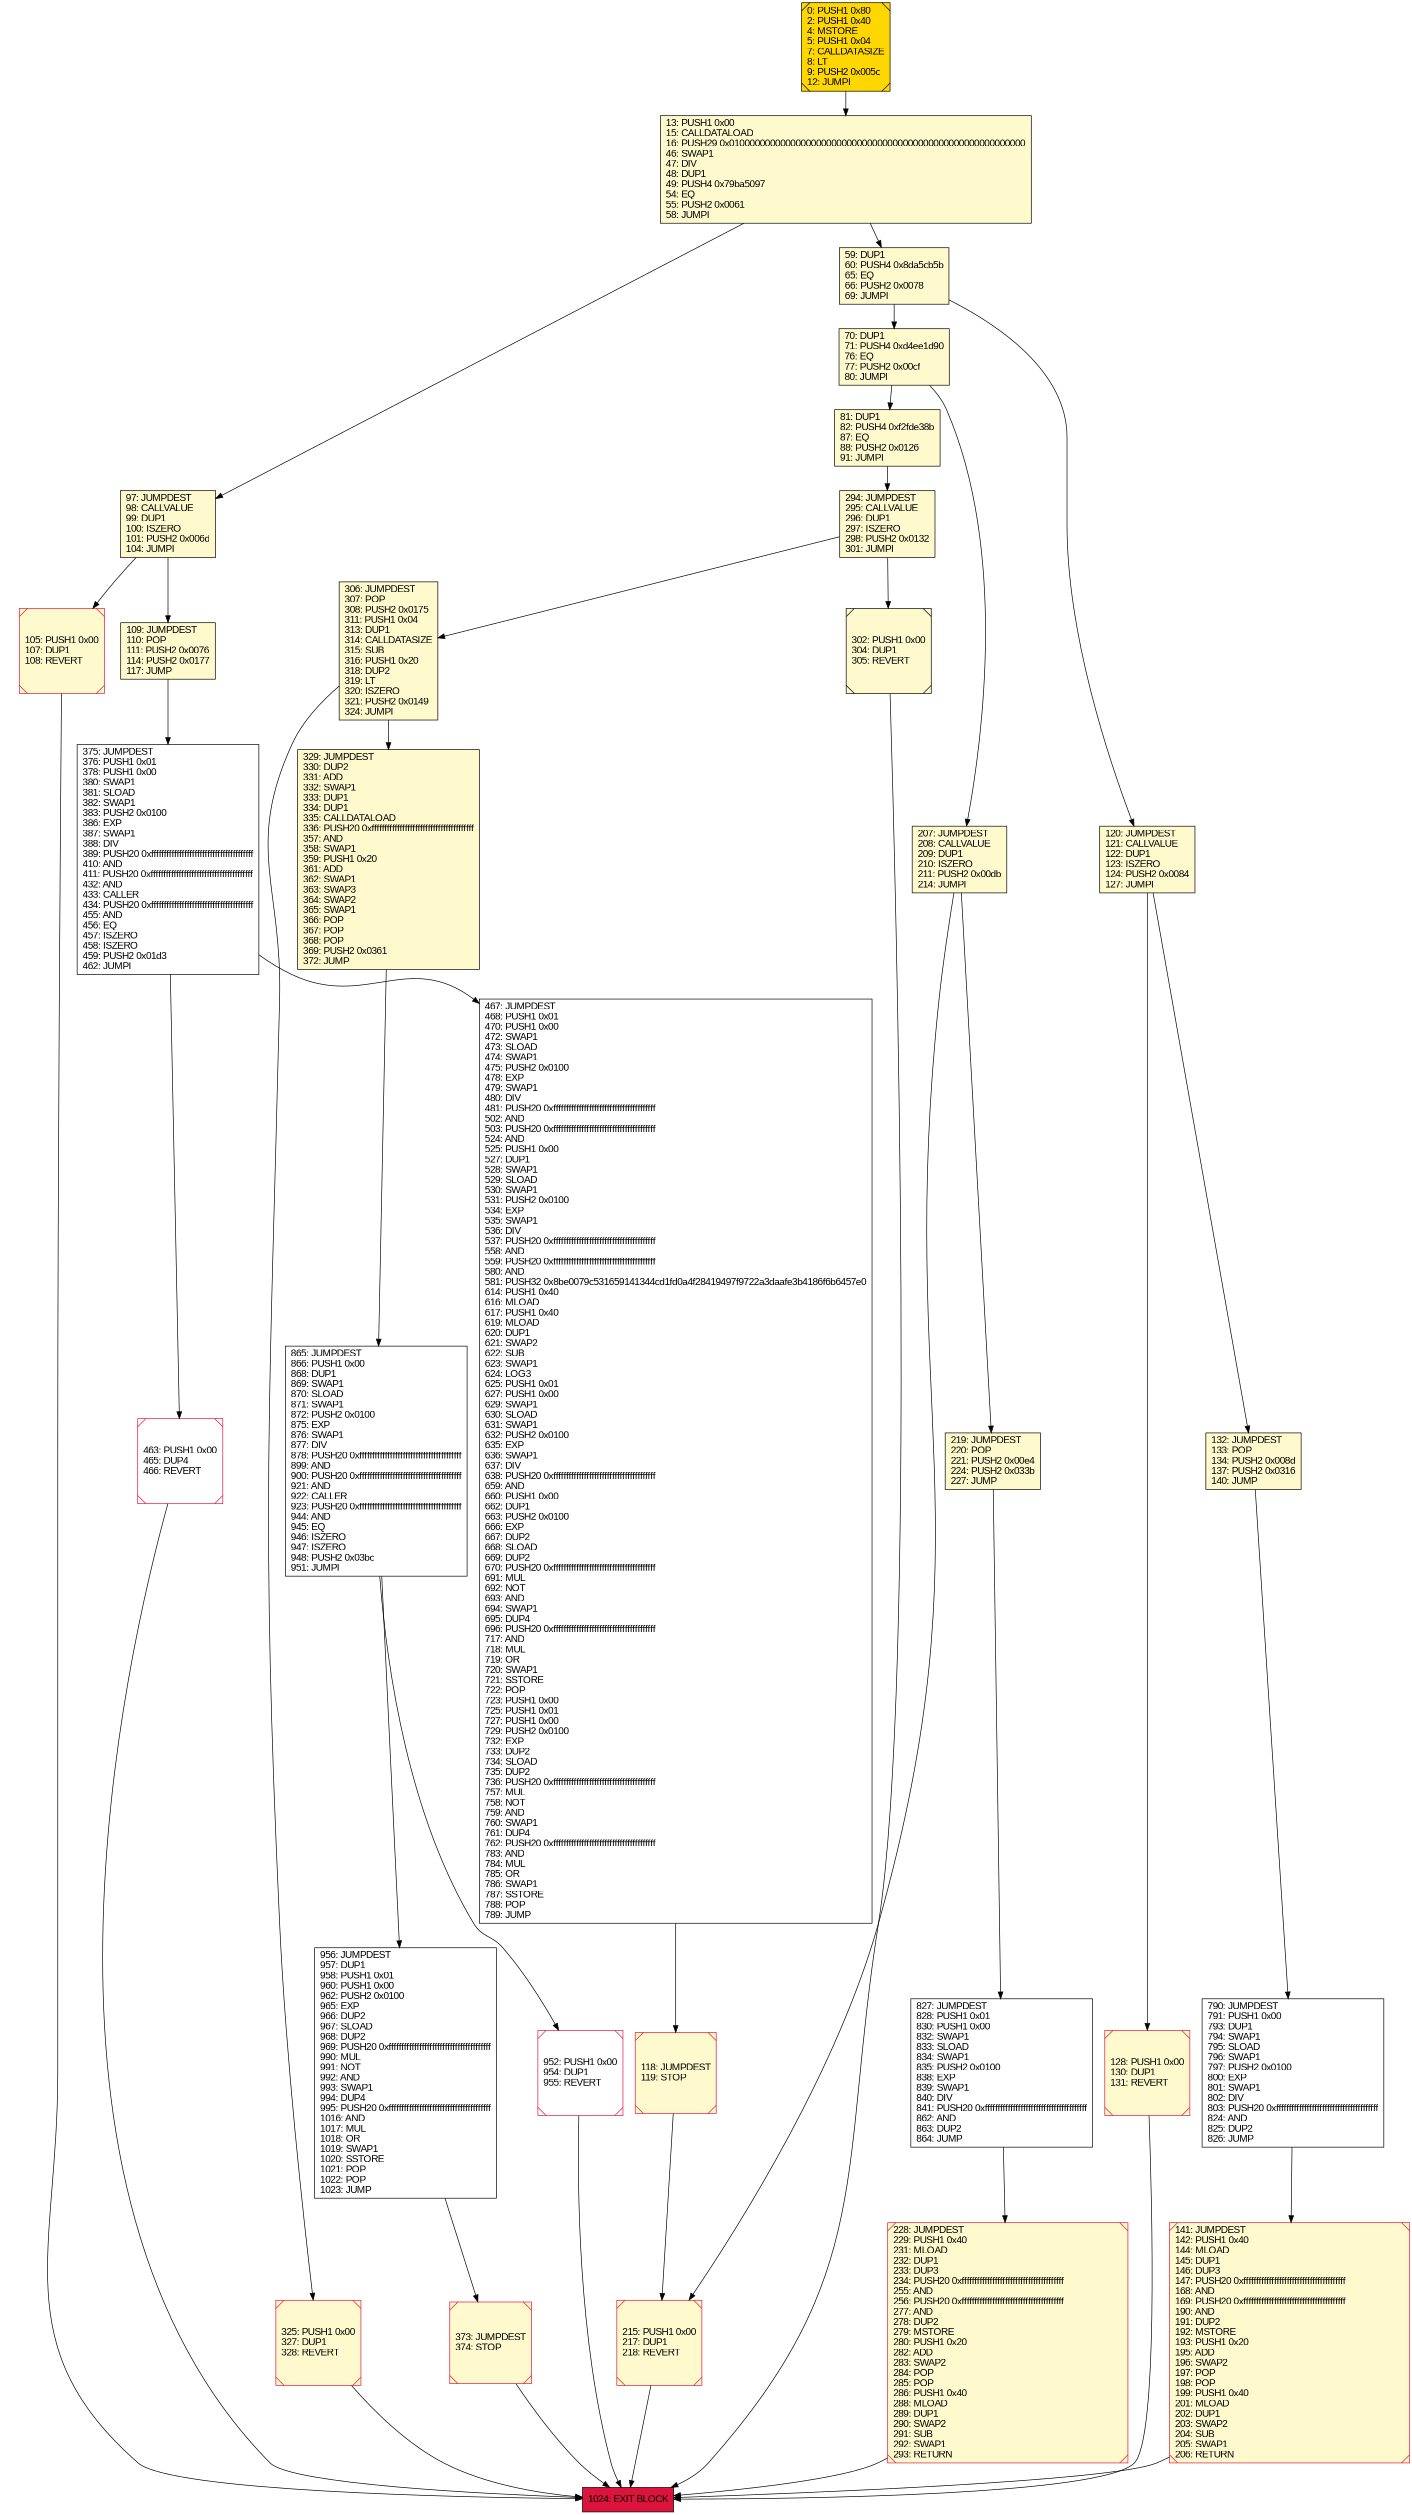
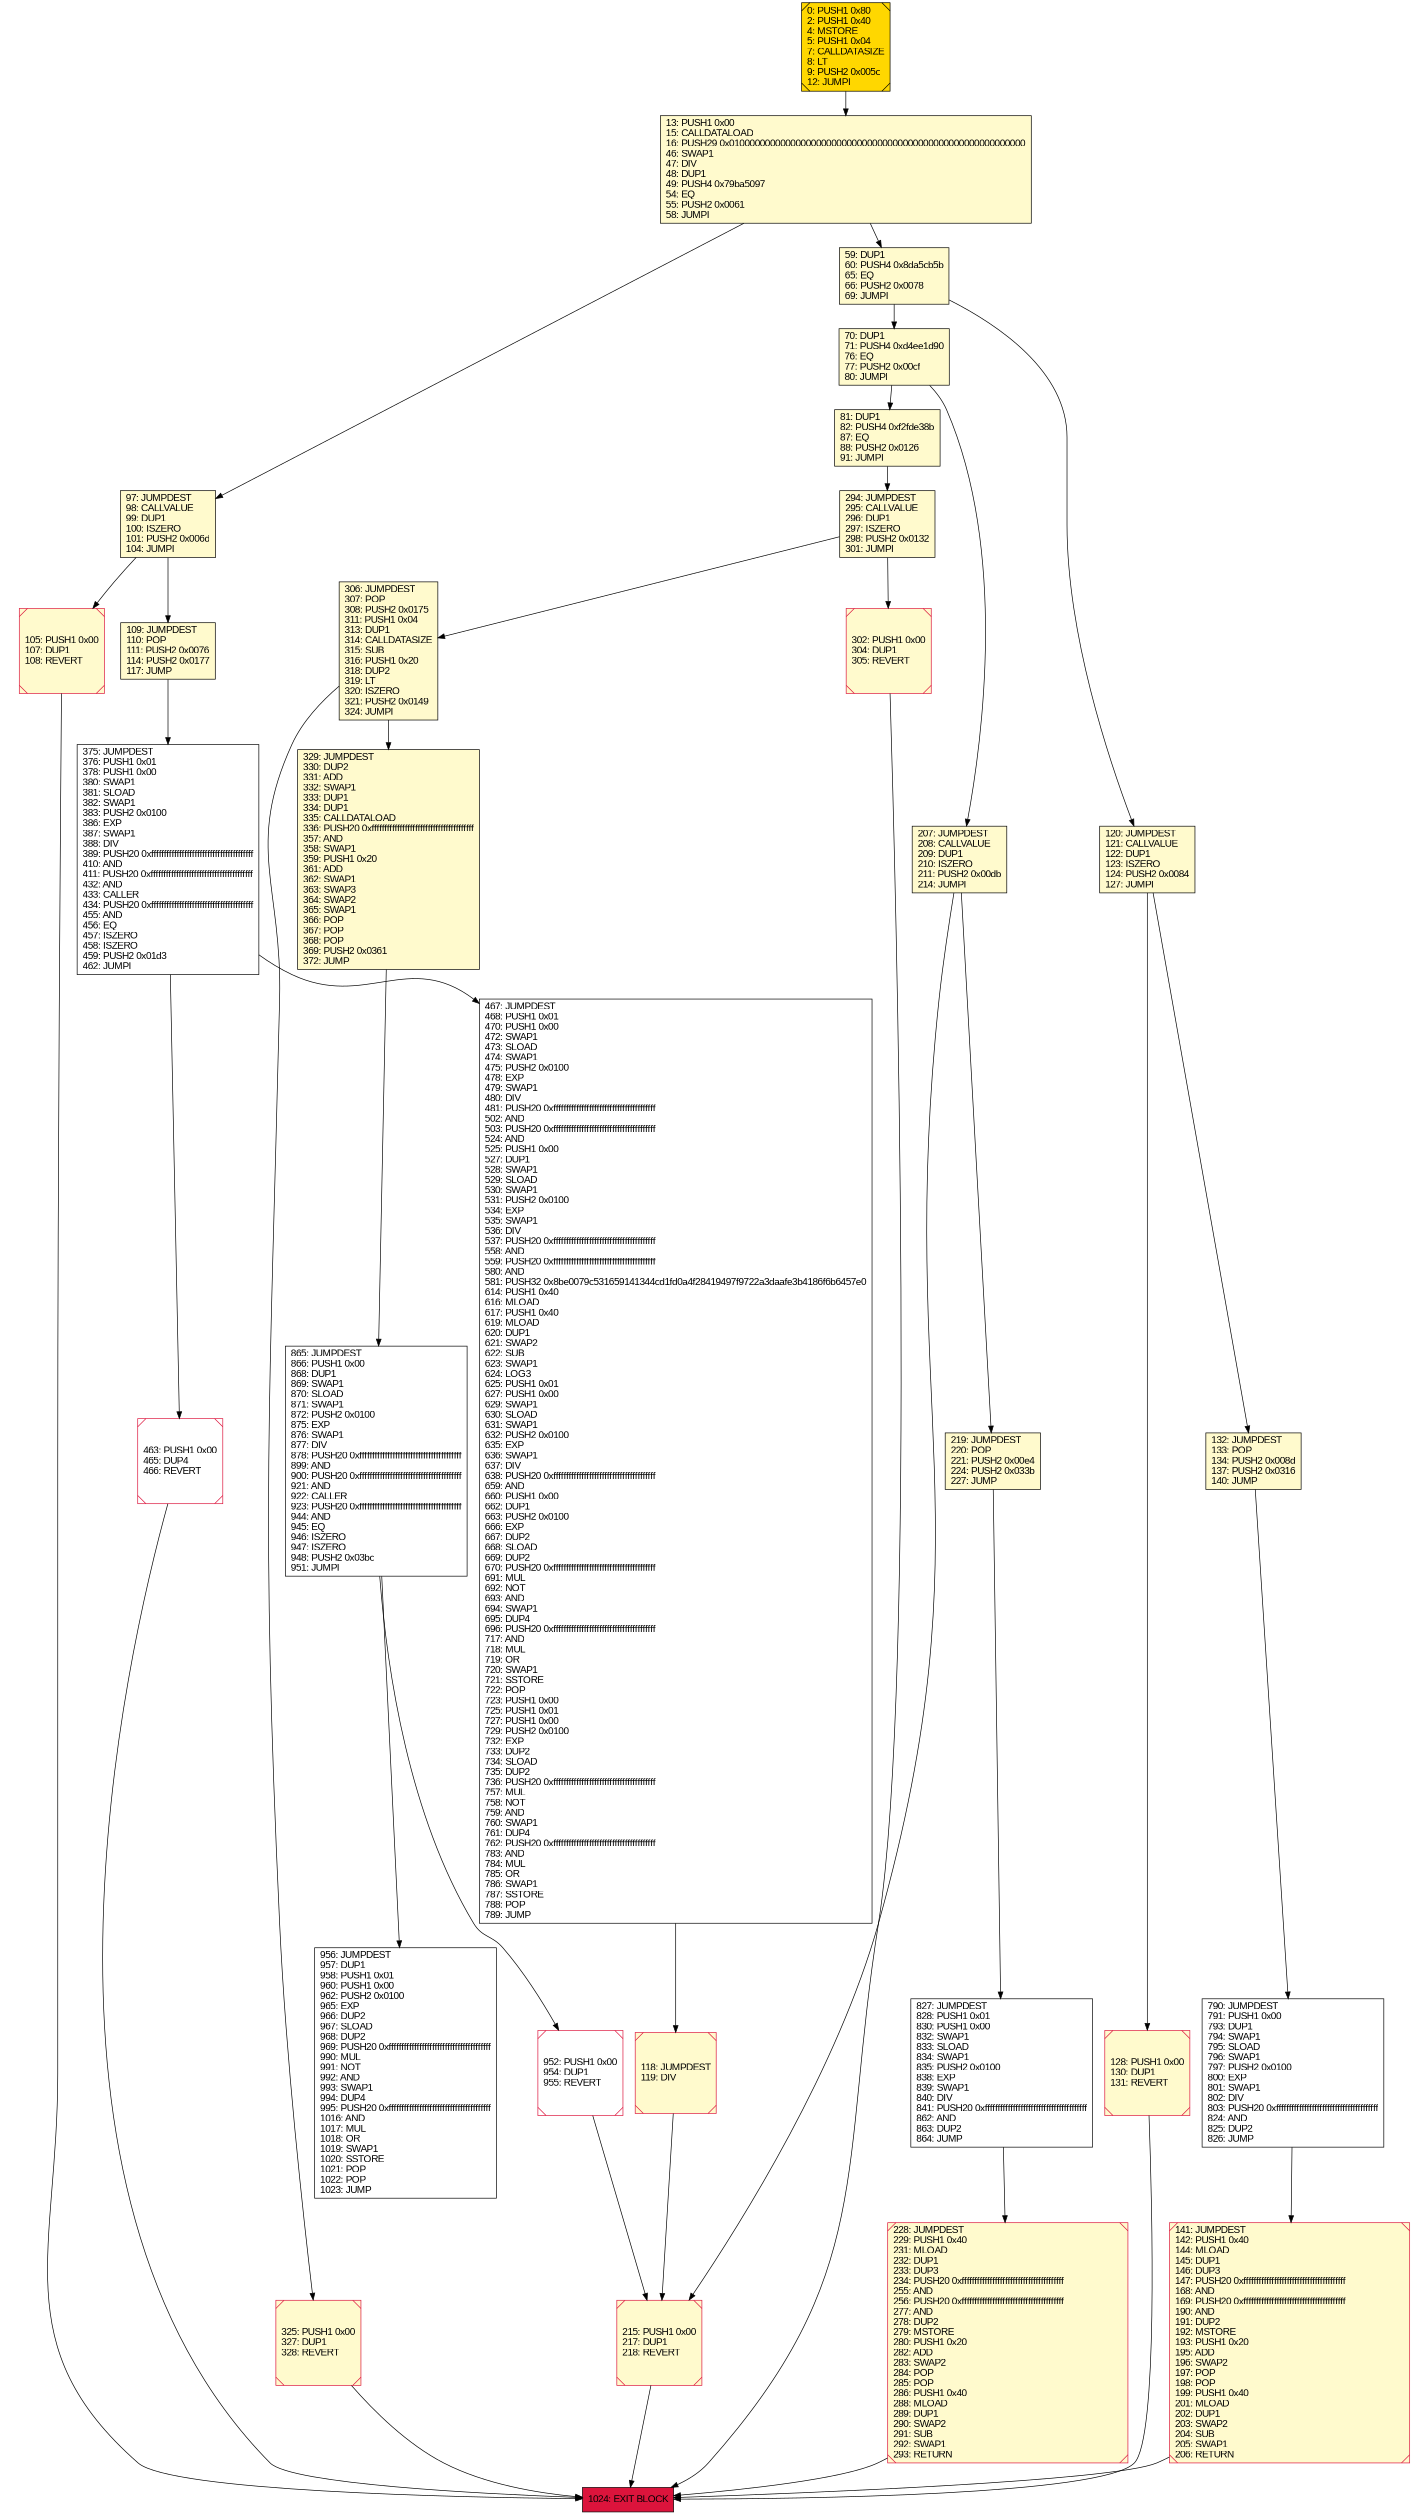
(889, 651) -> (889, 651)
(676, 2073) -> (676, 2073)
(585, 2300) -> (619, 2205)
(491, 2343) -> none
